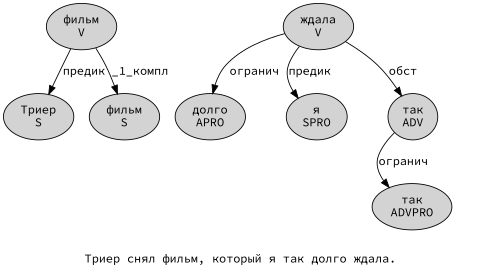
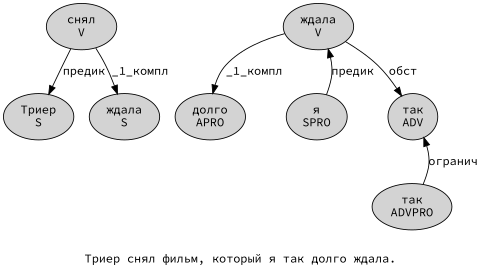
(82, 27) -> (82, 27)
(288, 68) -> (332, 76)
(255, 72) -> (255, 72)
(124, 117) -> (124, 117)
(379, 155) -> (429, 165)
